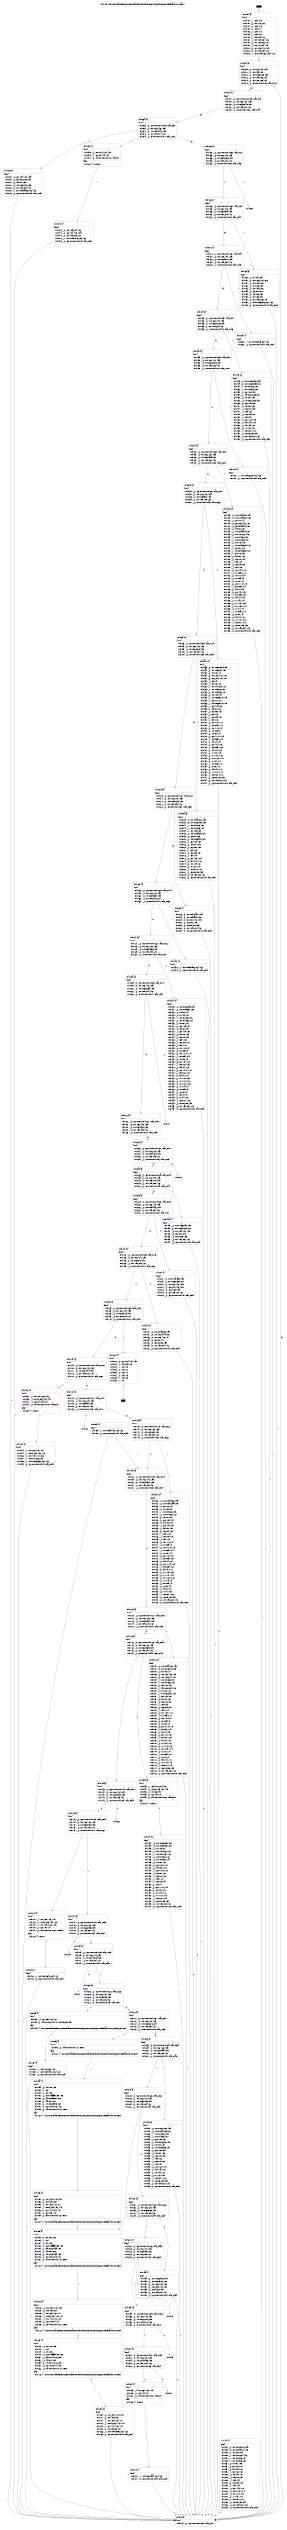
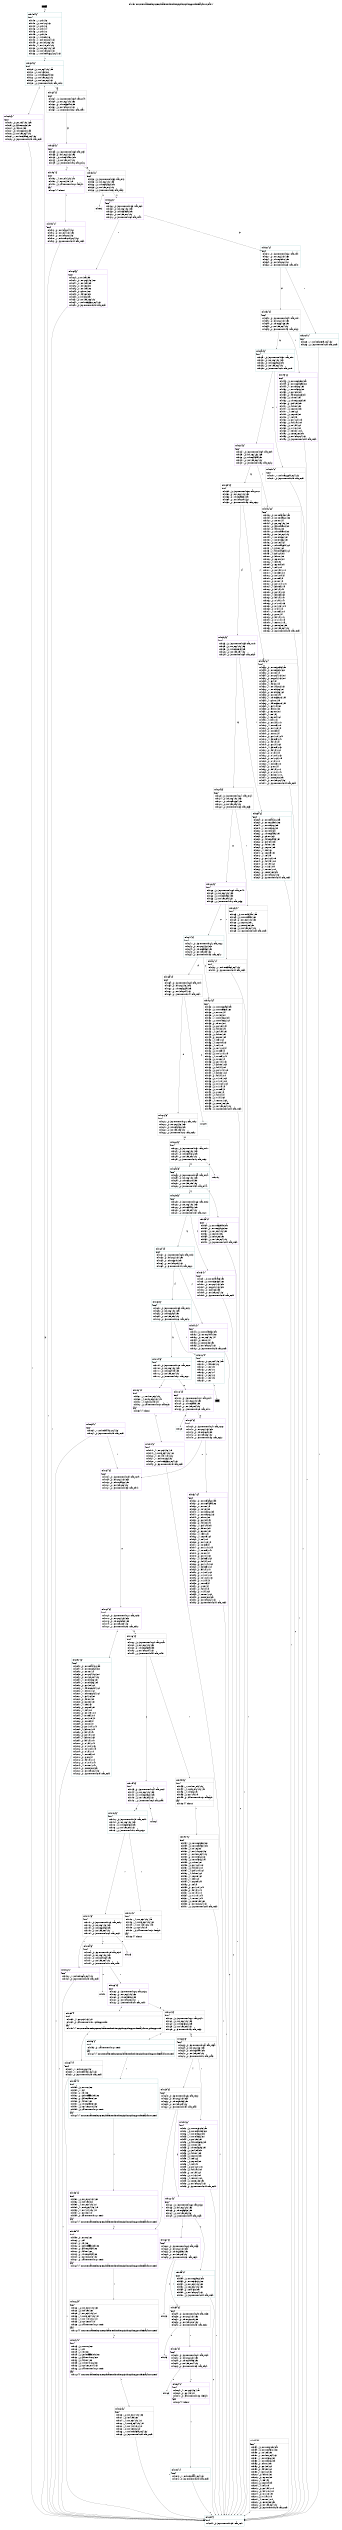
(87, 142) -> (34, 100)
(46, 1953) -> (80, 1951)
